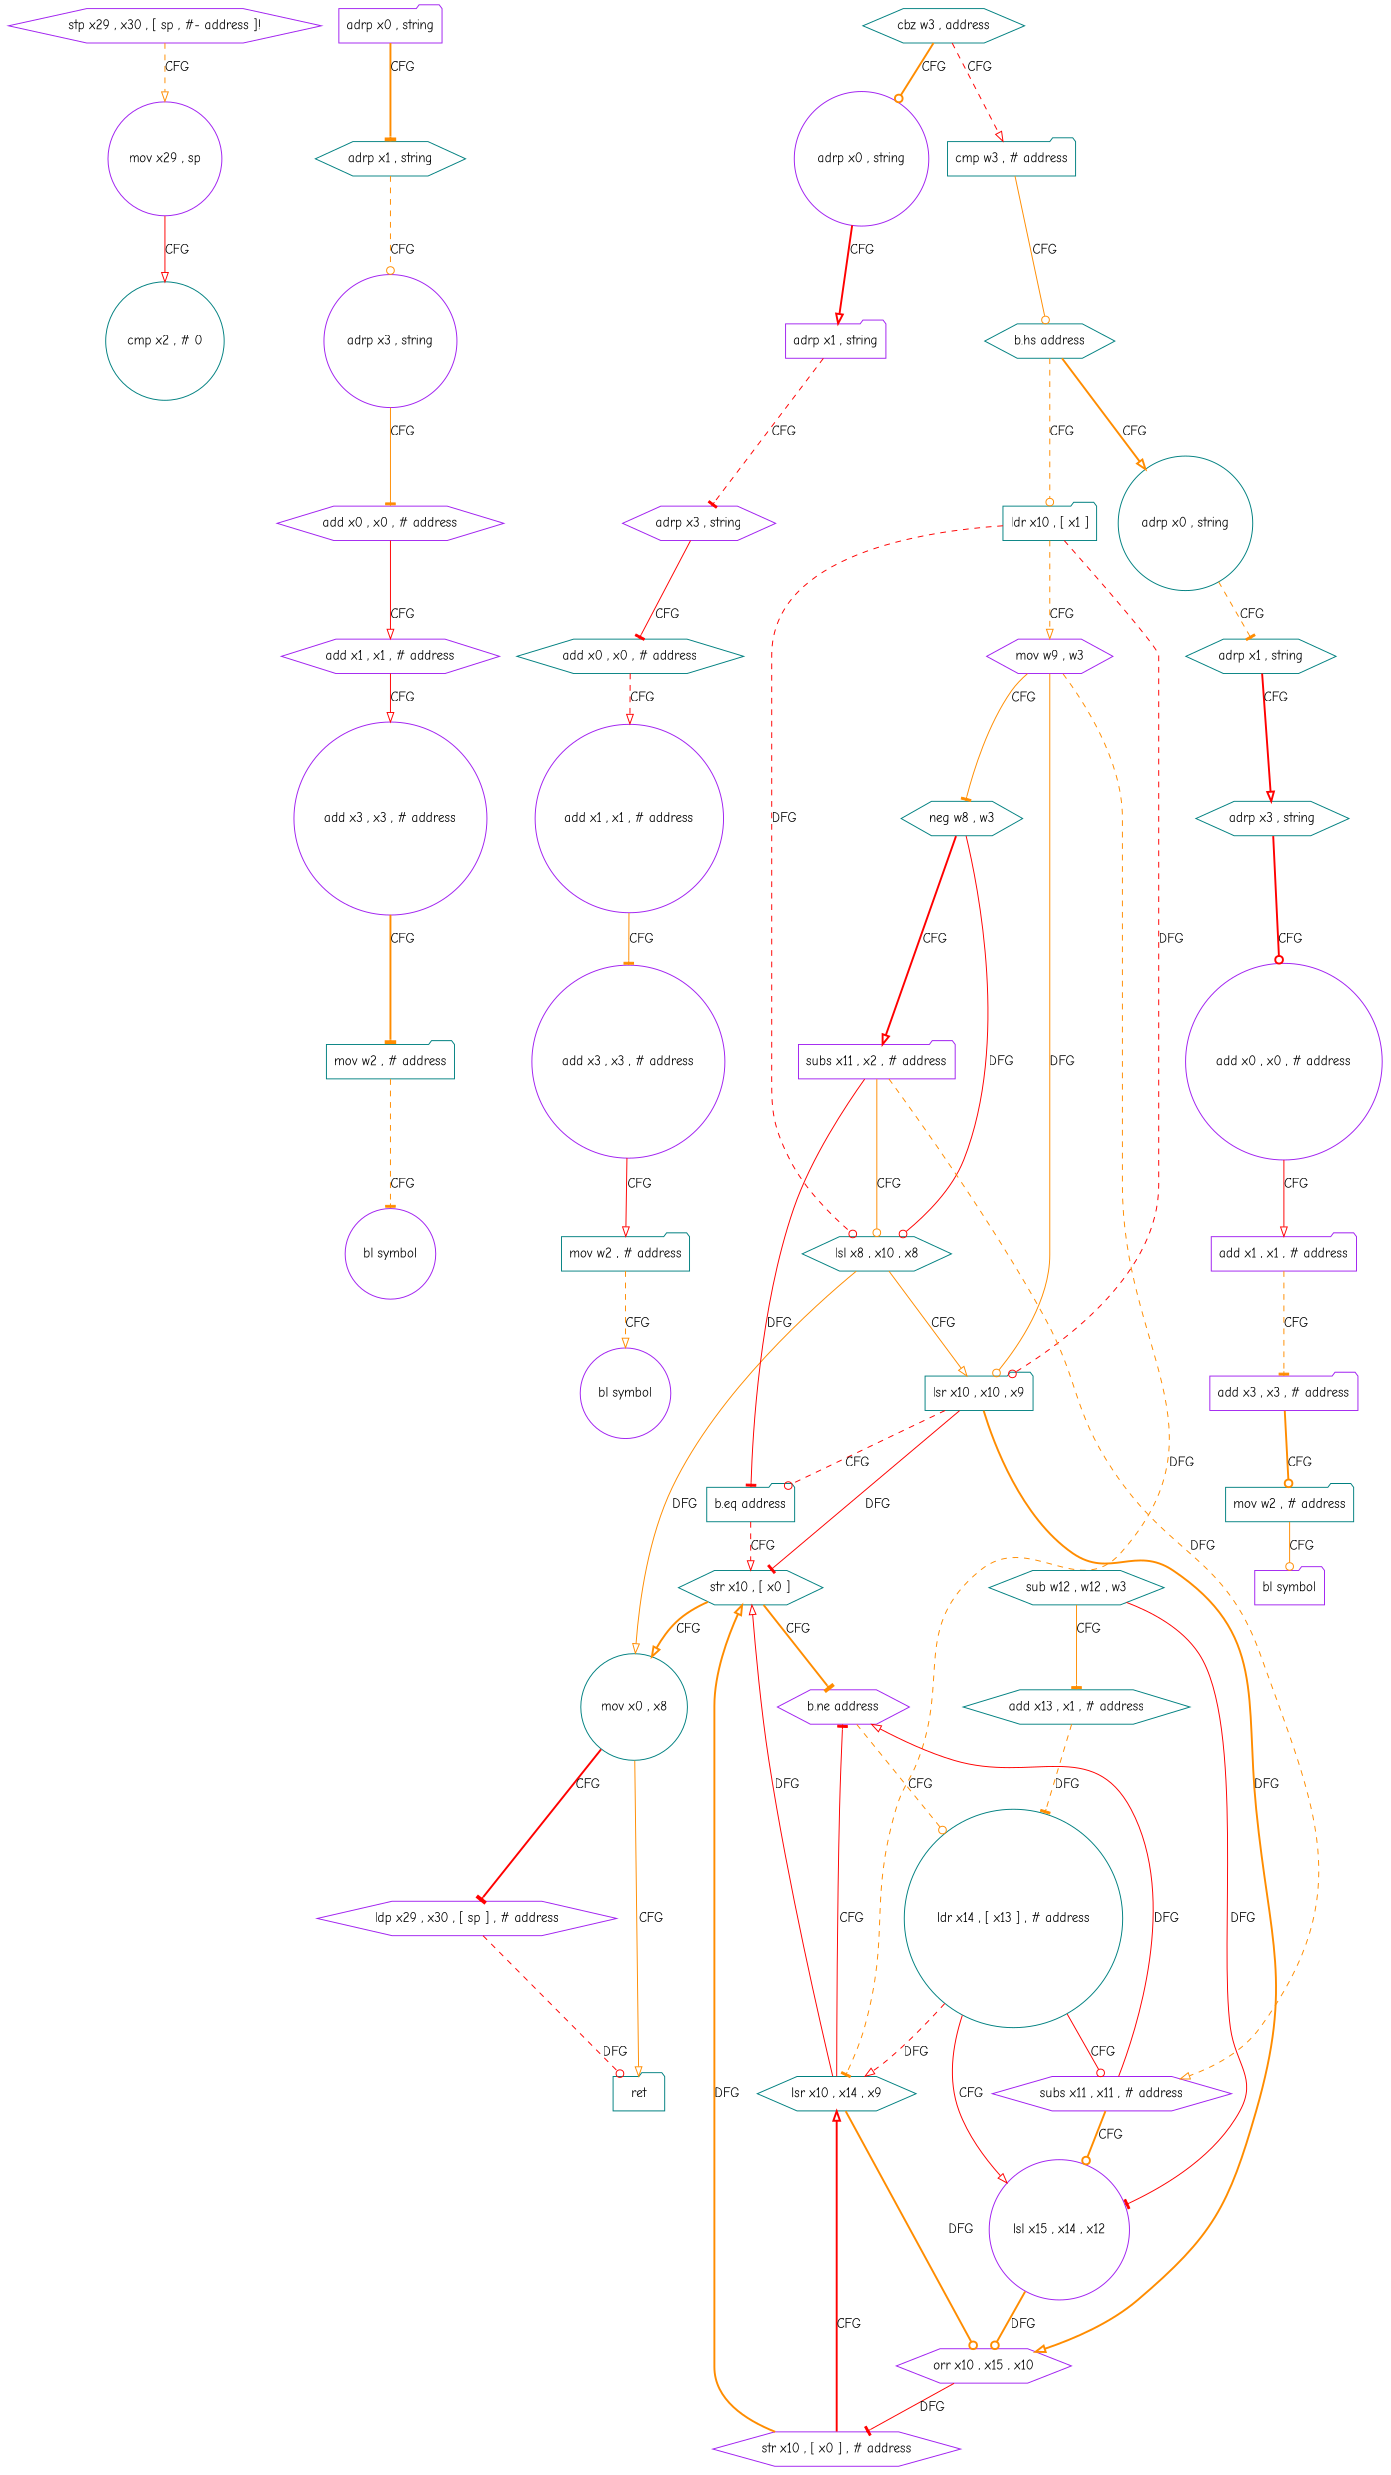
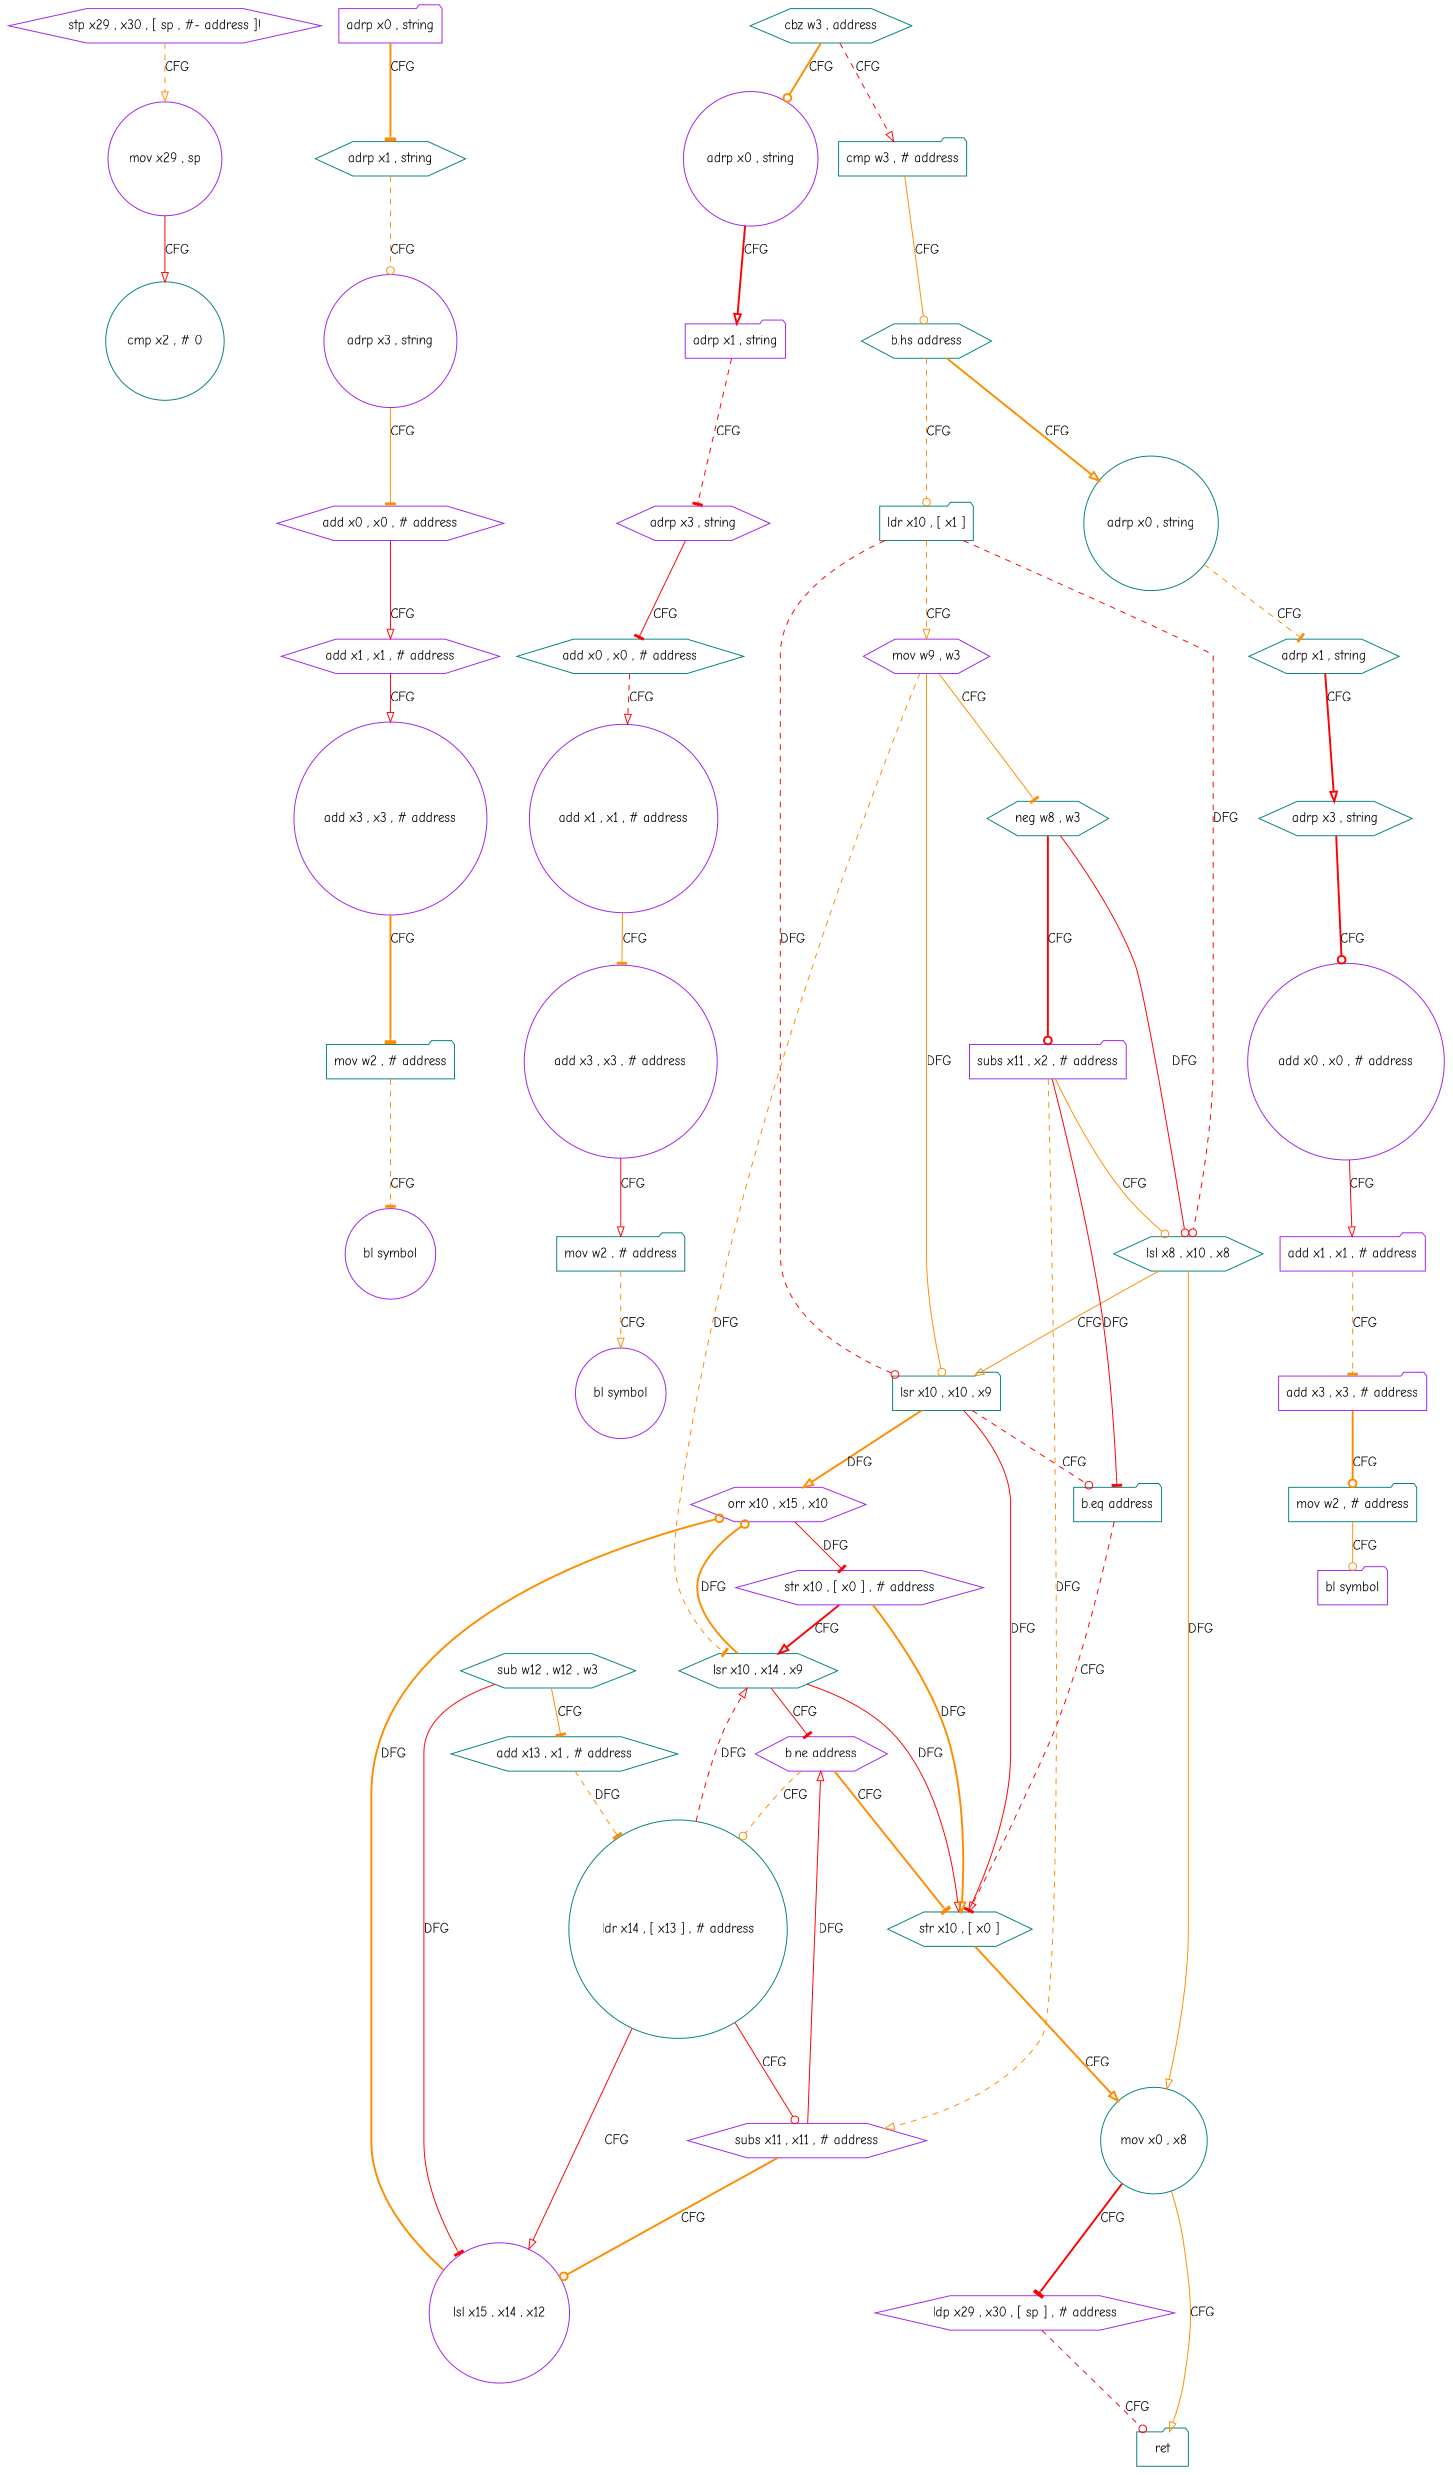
(921, 936) -> (1048, 936)
(795, 1645) -> (889, 1840)
(615, 2052) -> (1138, 2408)
